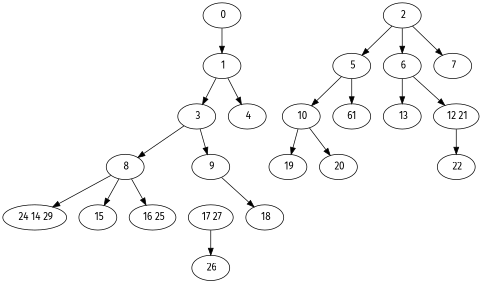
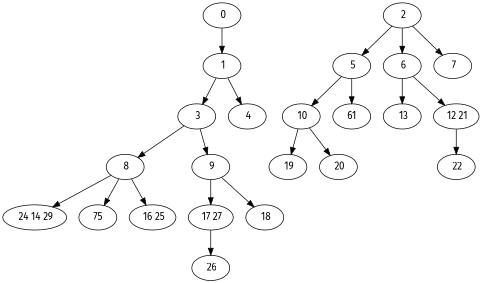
none -> (211, 189)
(98, 217) -> (98, 217)
